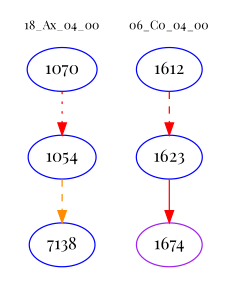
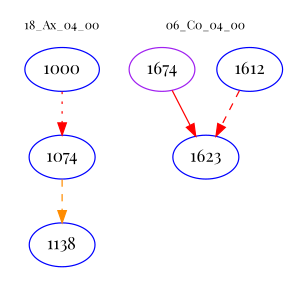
(62, 69) -> (62, 69)
(62, 157) -> (62, 157)
(169, 195) -> (181, 108)
(62, 245) -> (62, 245)
